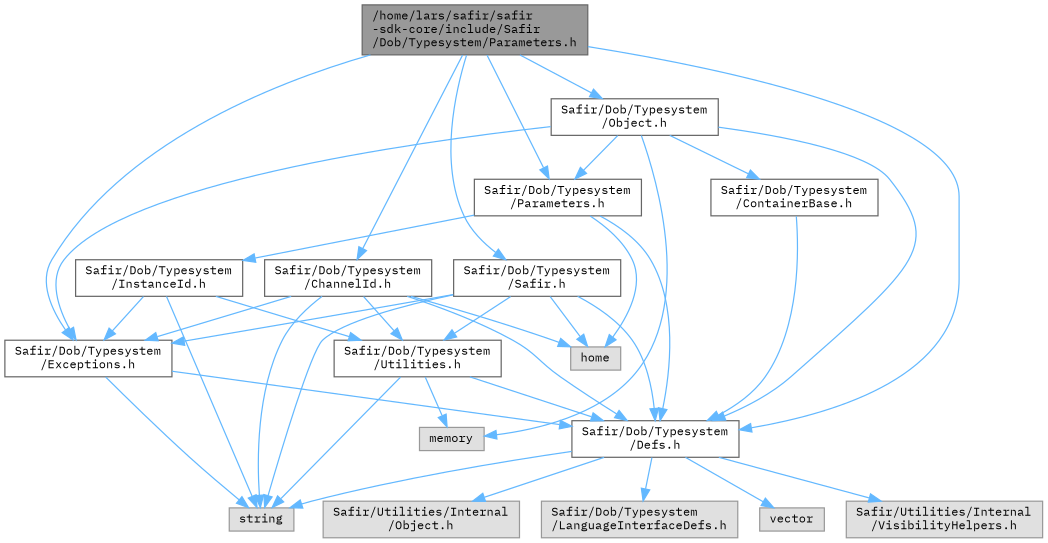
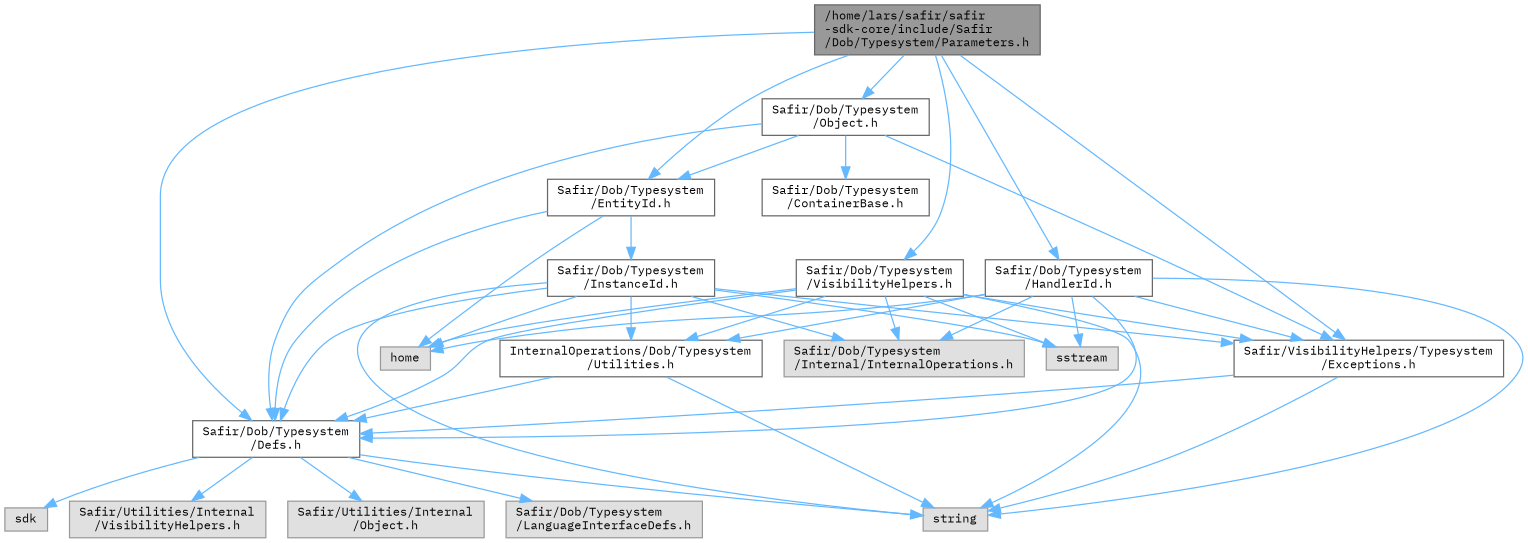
(558, 198) -> (631, 198)
(348, 278) -> (880, 278)
(537, 278) -> (1069, 278)
none -> (509, 319)
(787, 329) -> (358, 326)
(88, 359) -> (1369, 359)
(418, 359) -> (631, 359)
none -> (904, 359)
none -> (1082, 359)
(452, 439) -> none
(792, 519) -> (26, 519)
